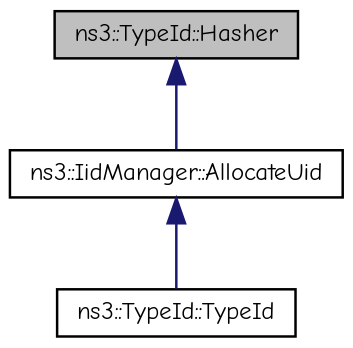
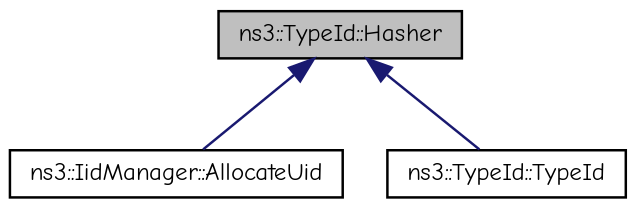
(176, 256) -> (433, 112)
